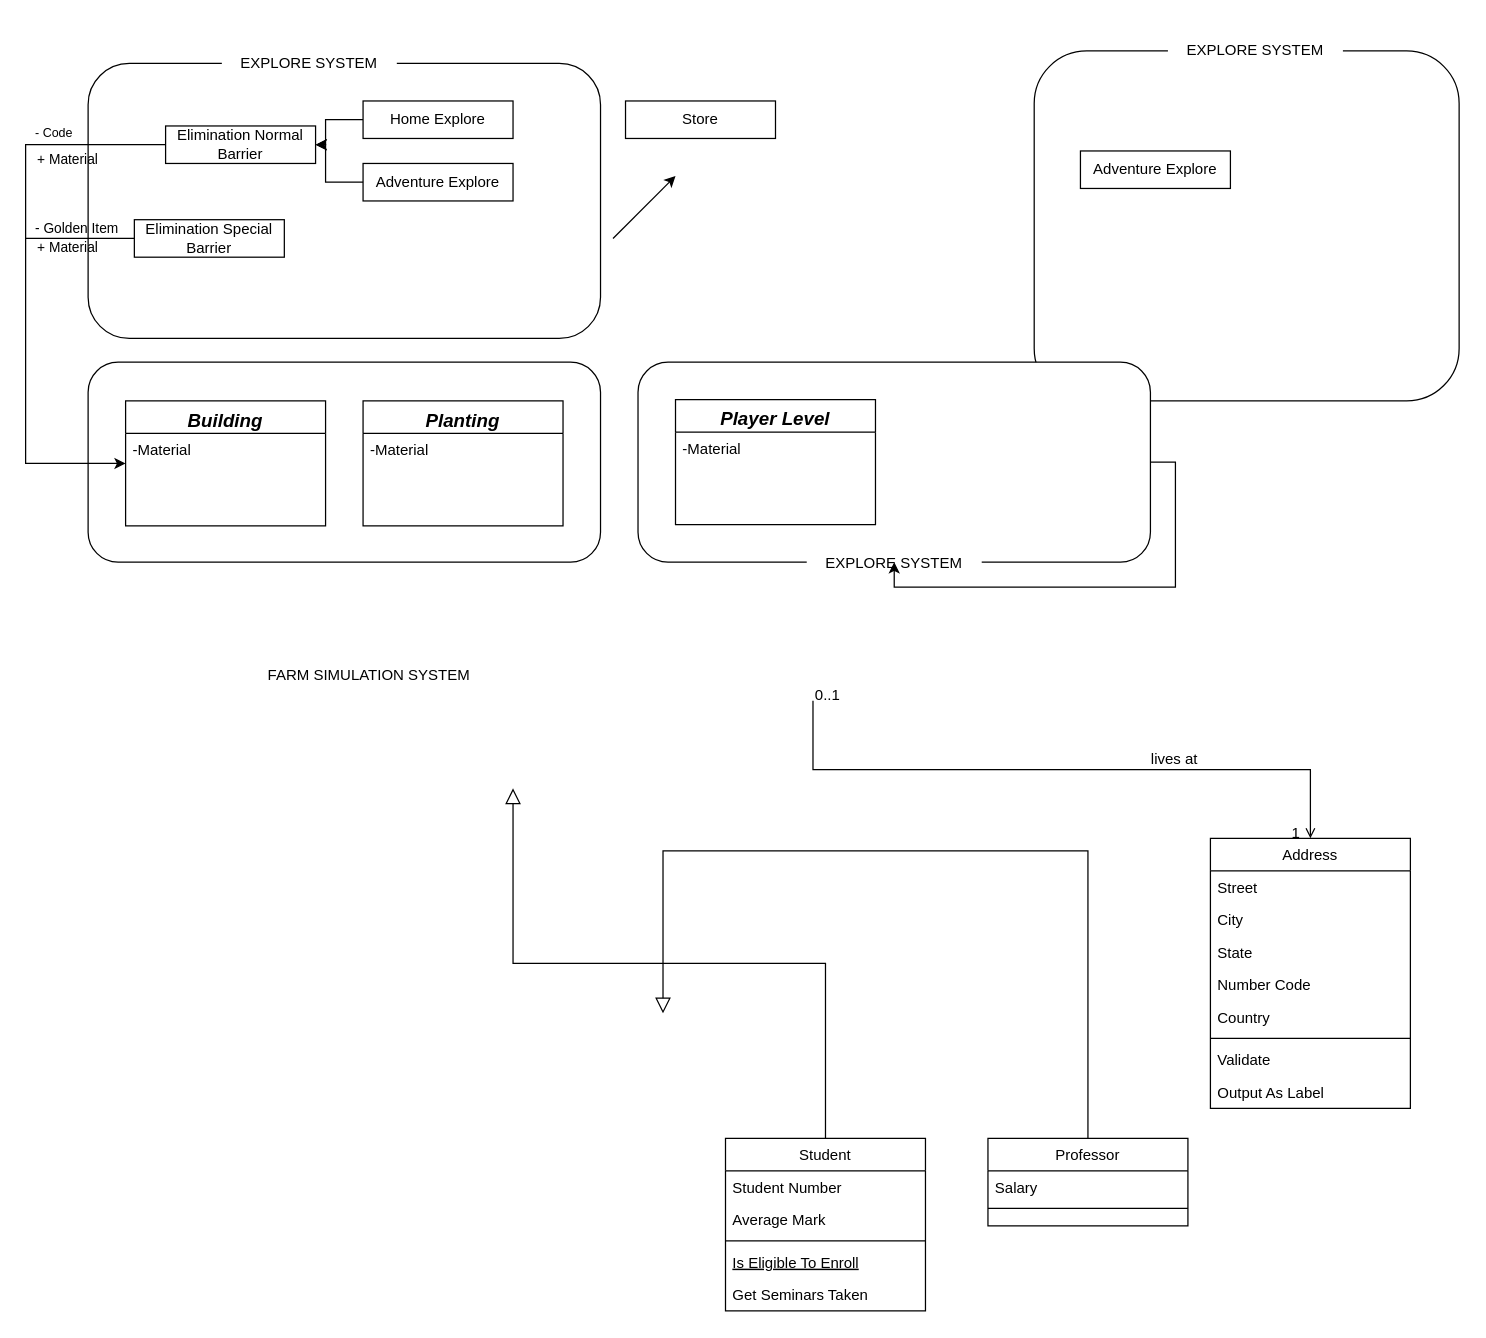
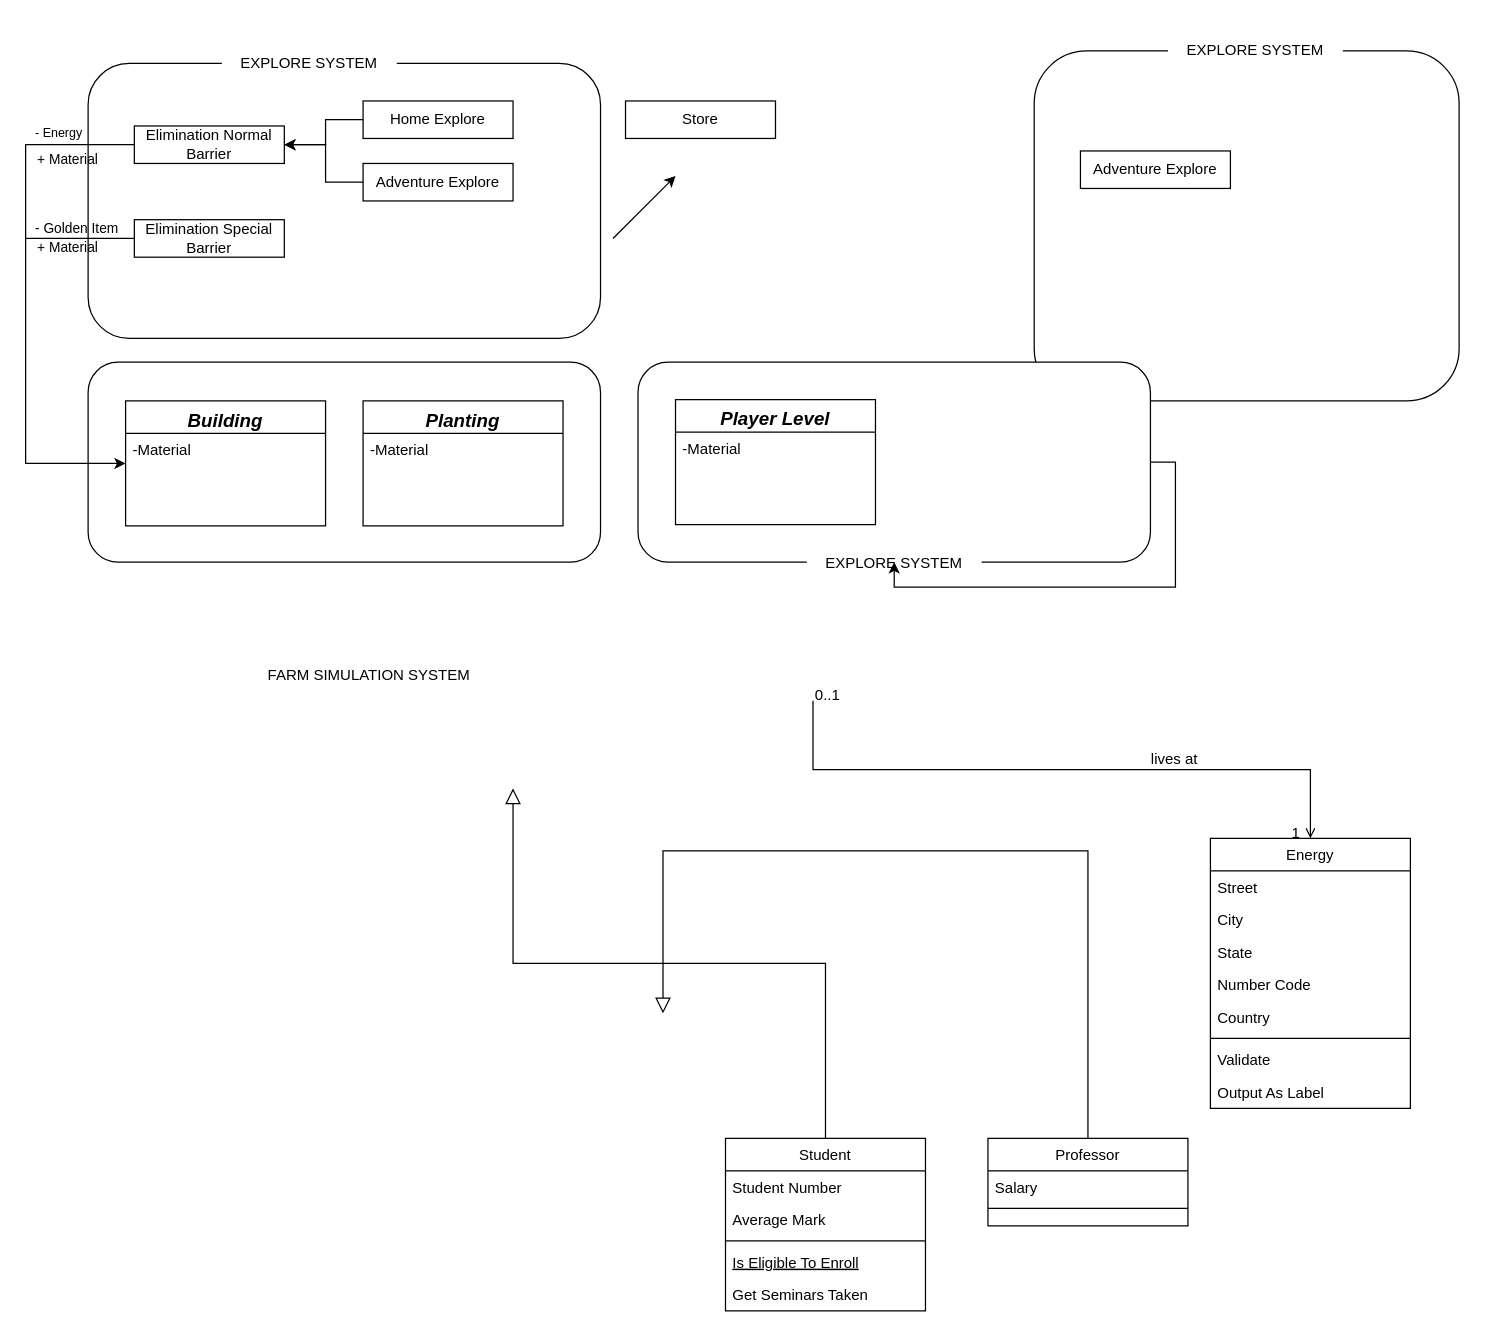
(55, 132) -> (62, 132)
(241, 144) -> (209, 144)
(1310, 855) -> (1310, 855)
